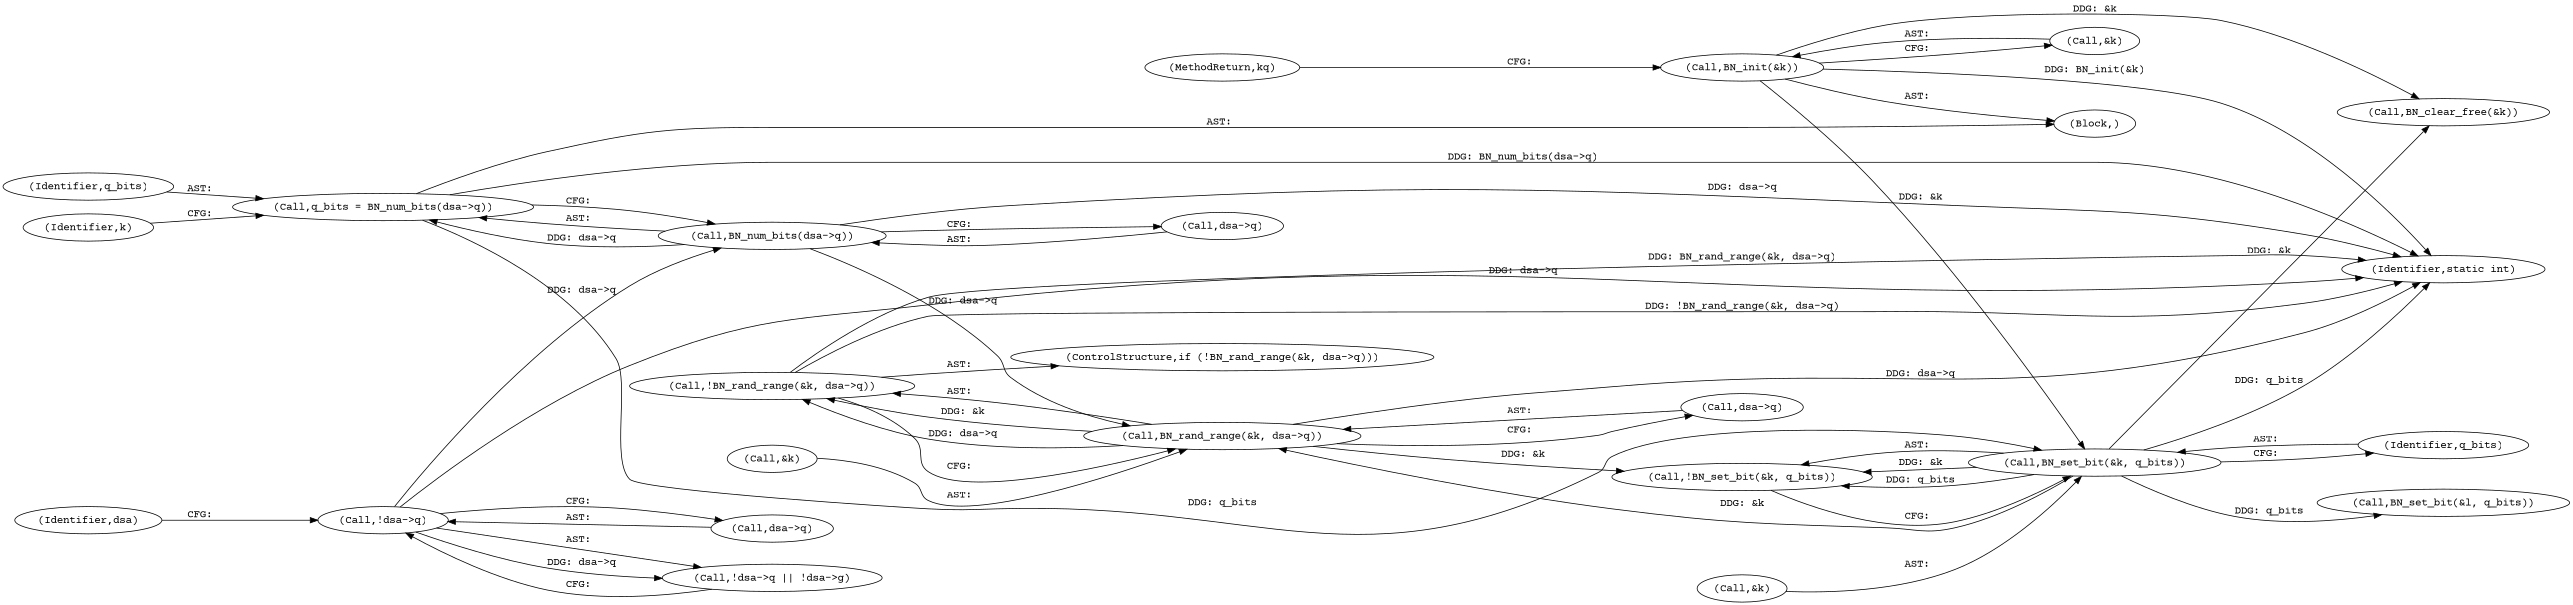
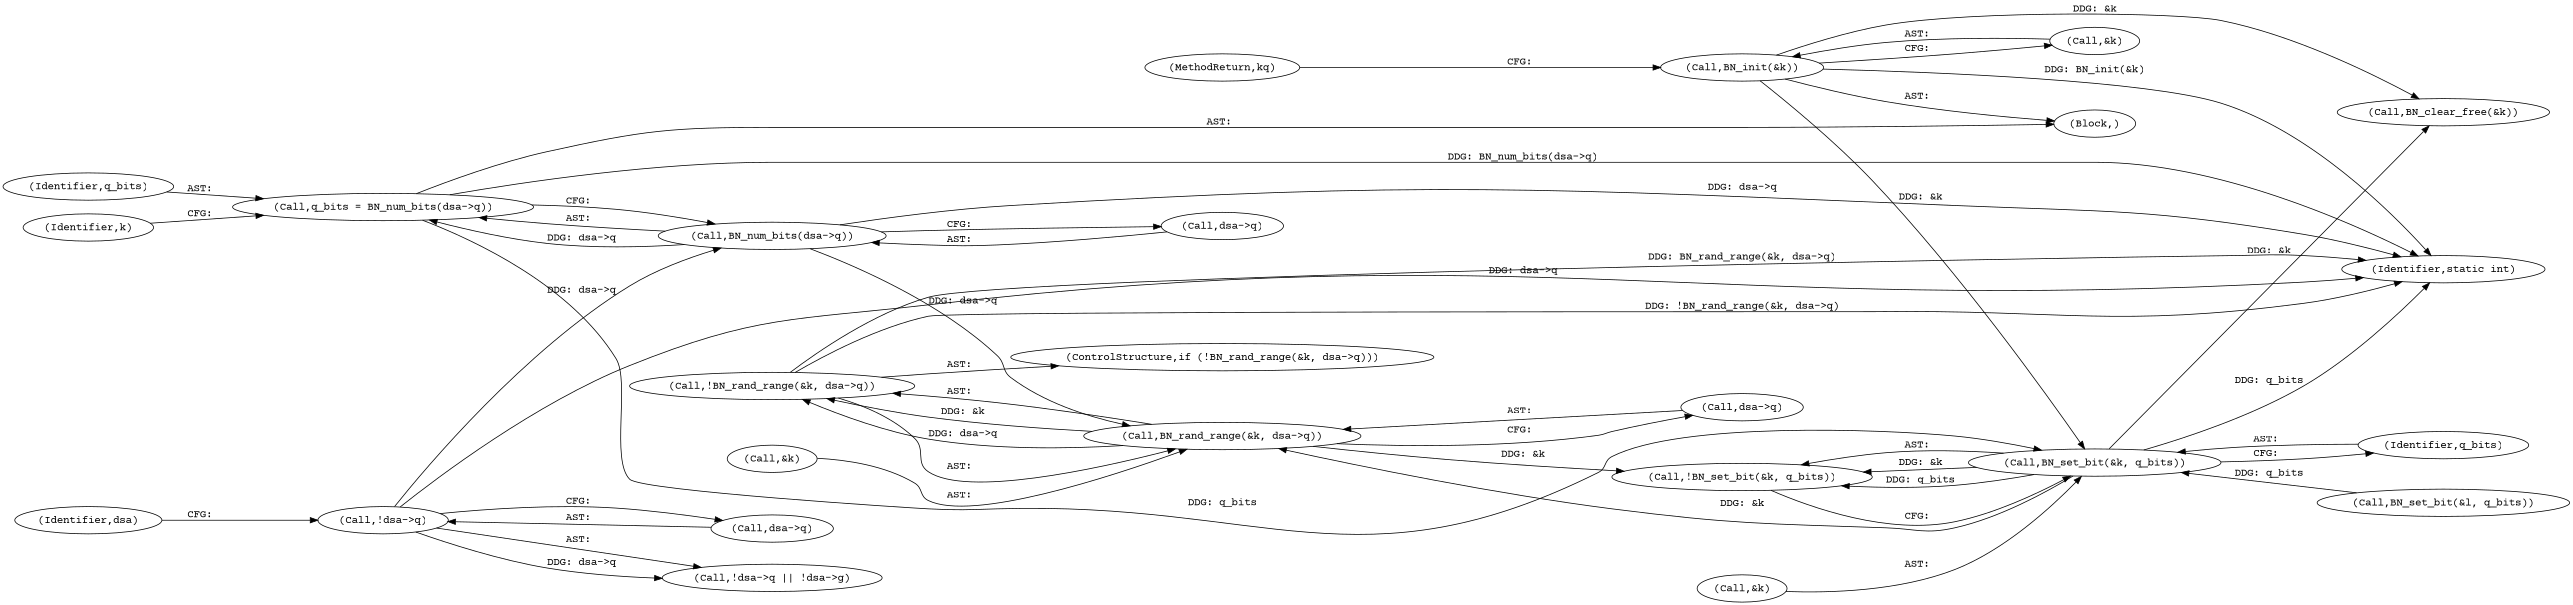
(1859, 378) -> none
(963, 466) -> (963, 466)
(2244, 518) -> (2273, 483)
(557, 592) -> none
